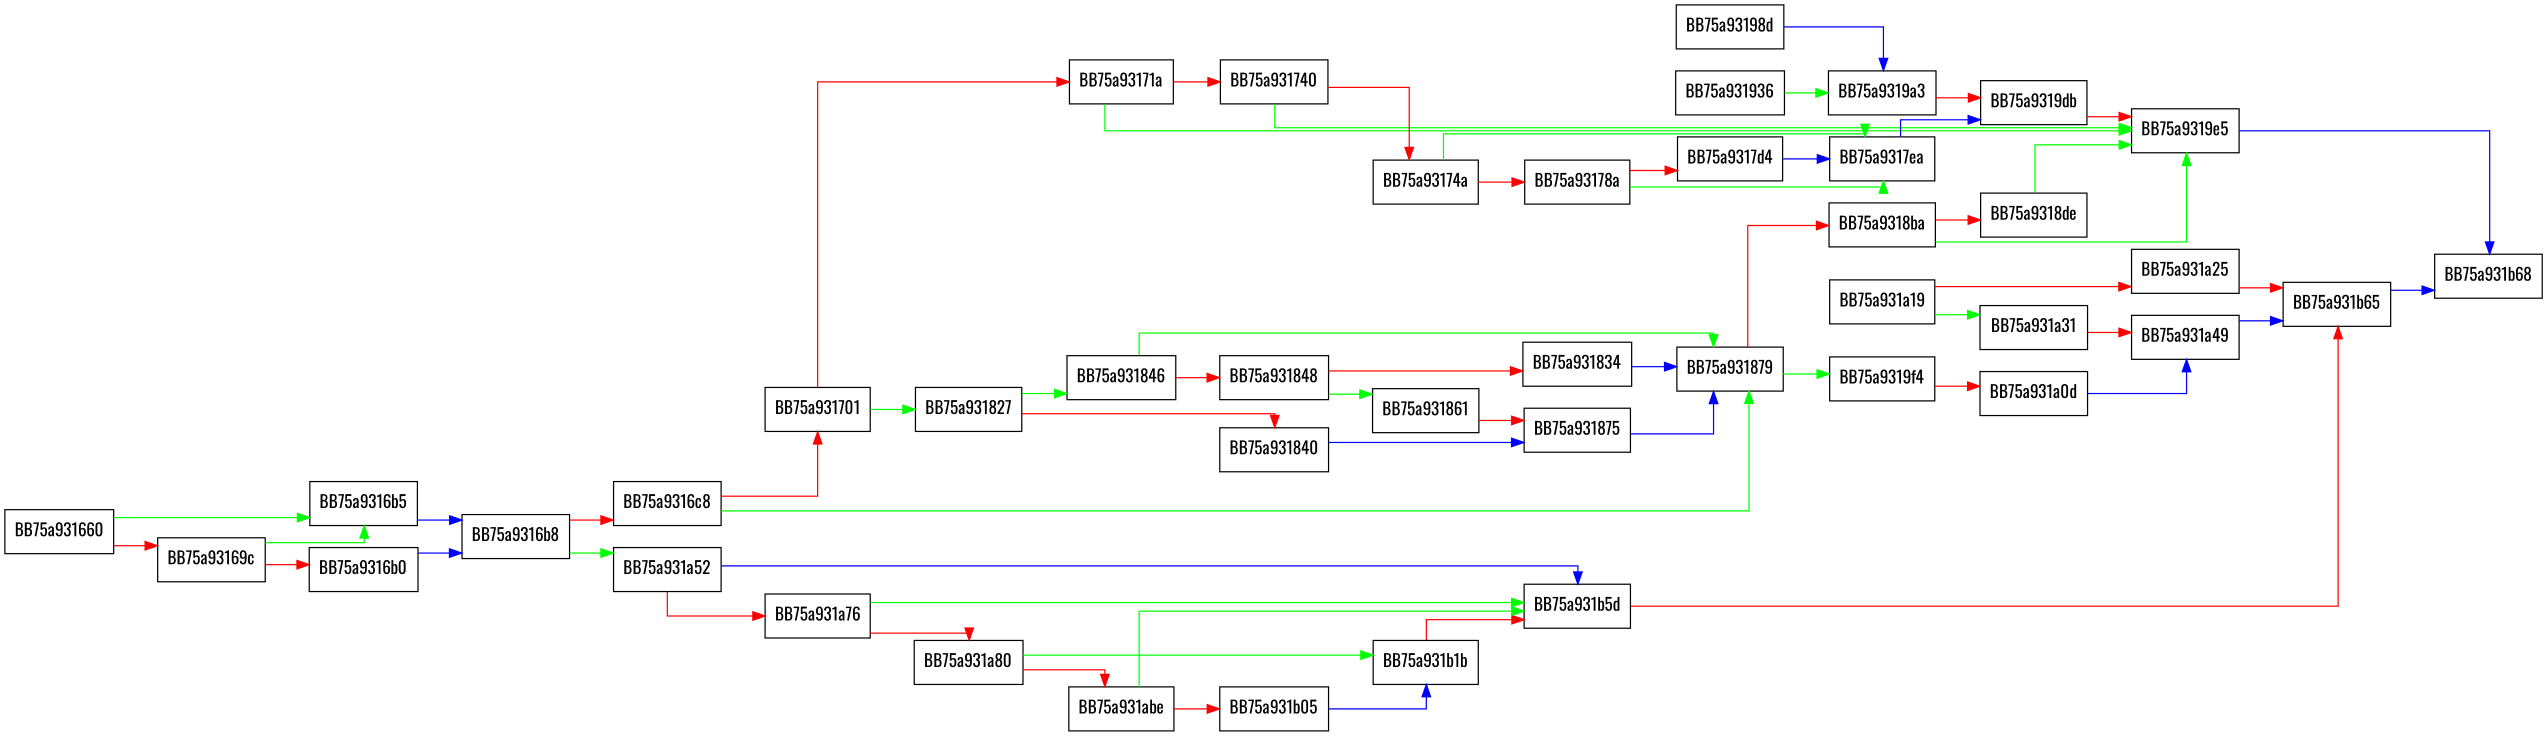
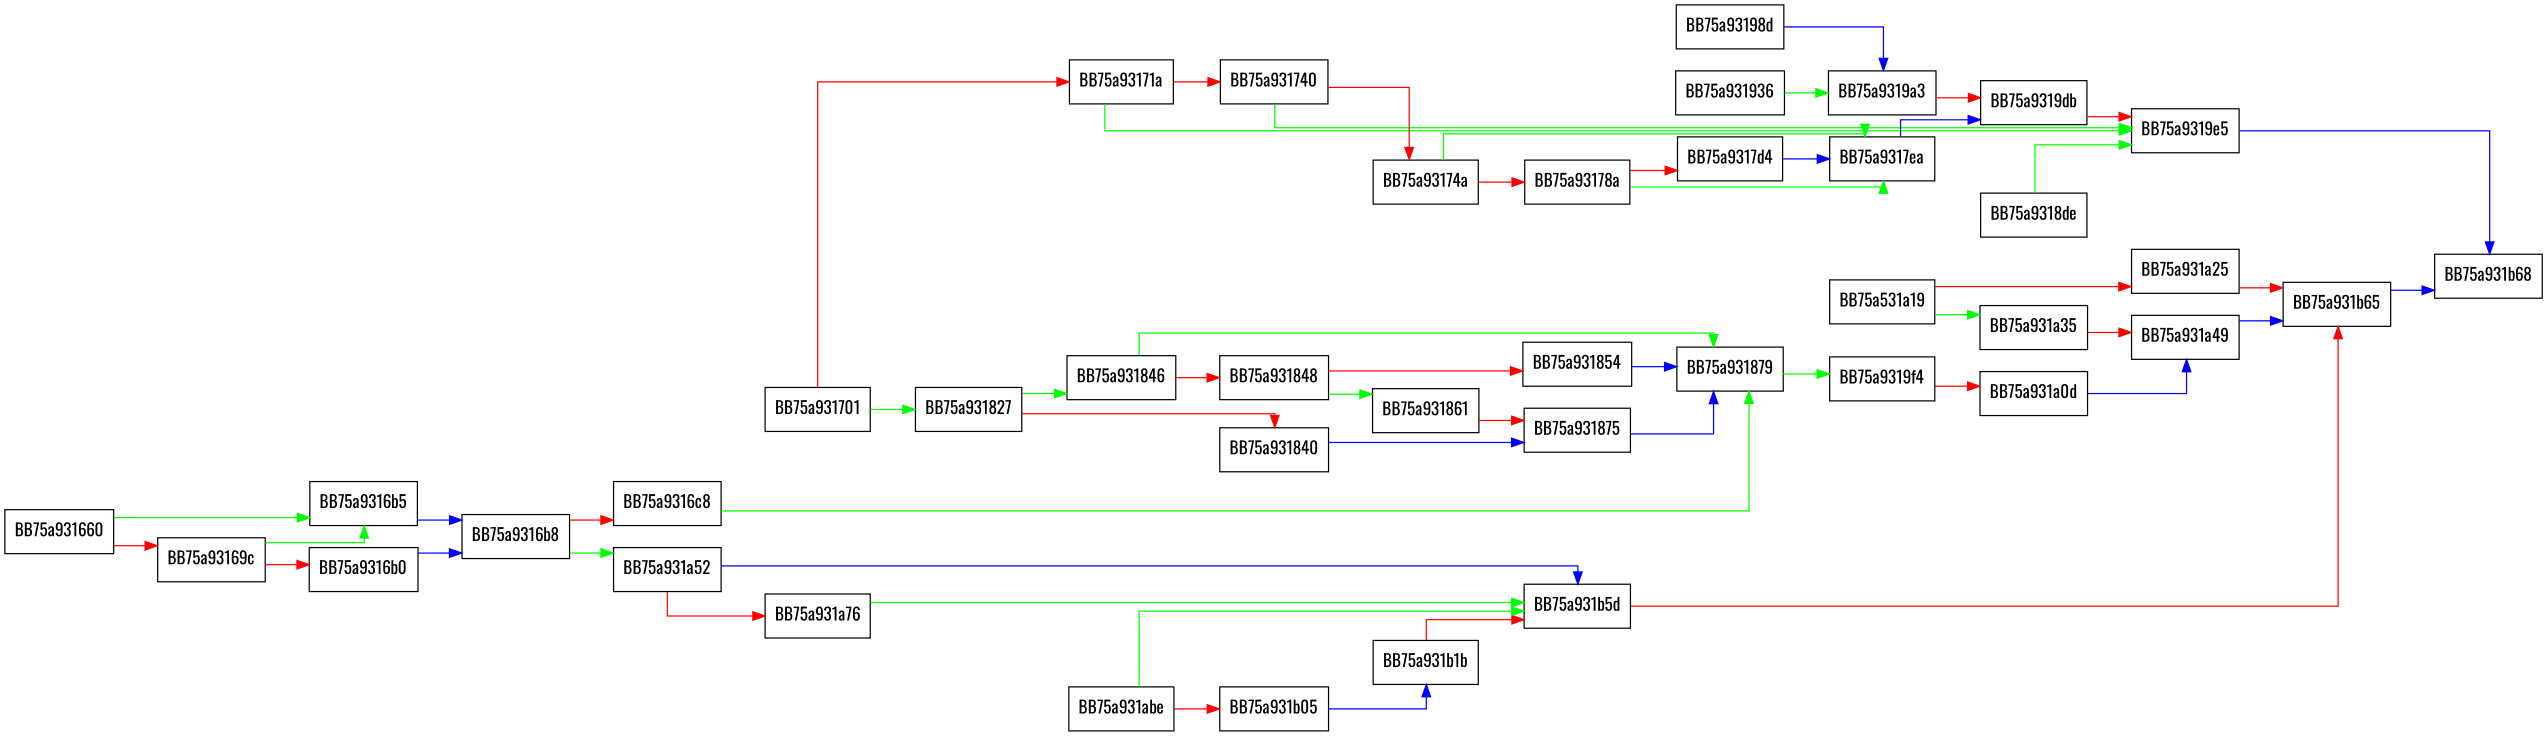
(1882, 225) -> none
(1882, 302) -> (1882, 302)
(2034, 328) -> (2034, 328)
(1577, 364) -> (1577, 364)
(796, 496) -> none
(969, 662) -> none
